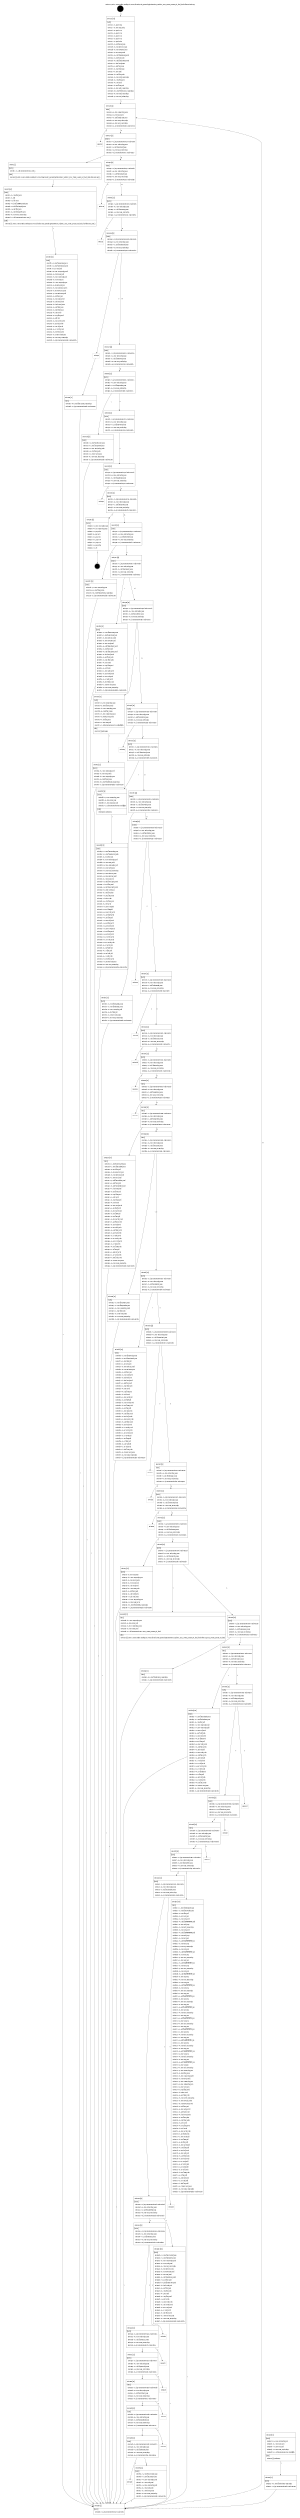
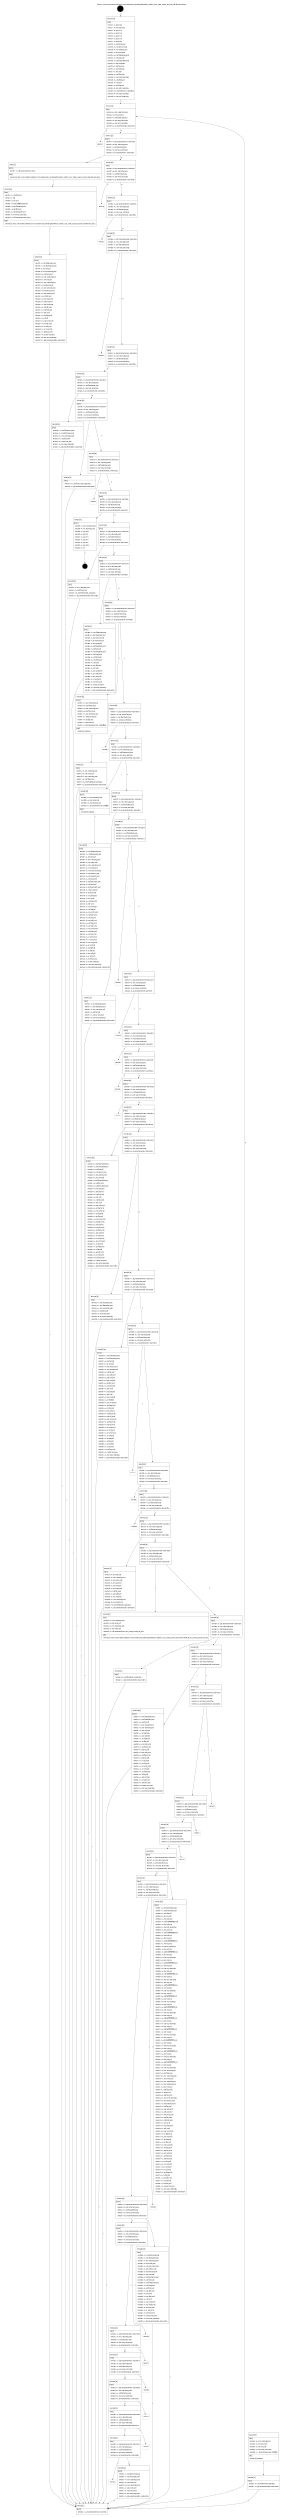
(89, 376) -> (85, 447)
